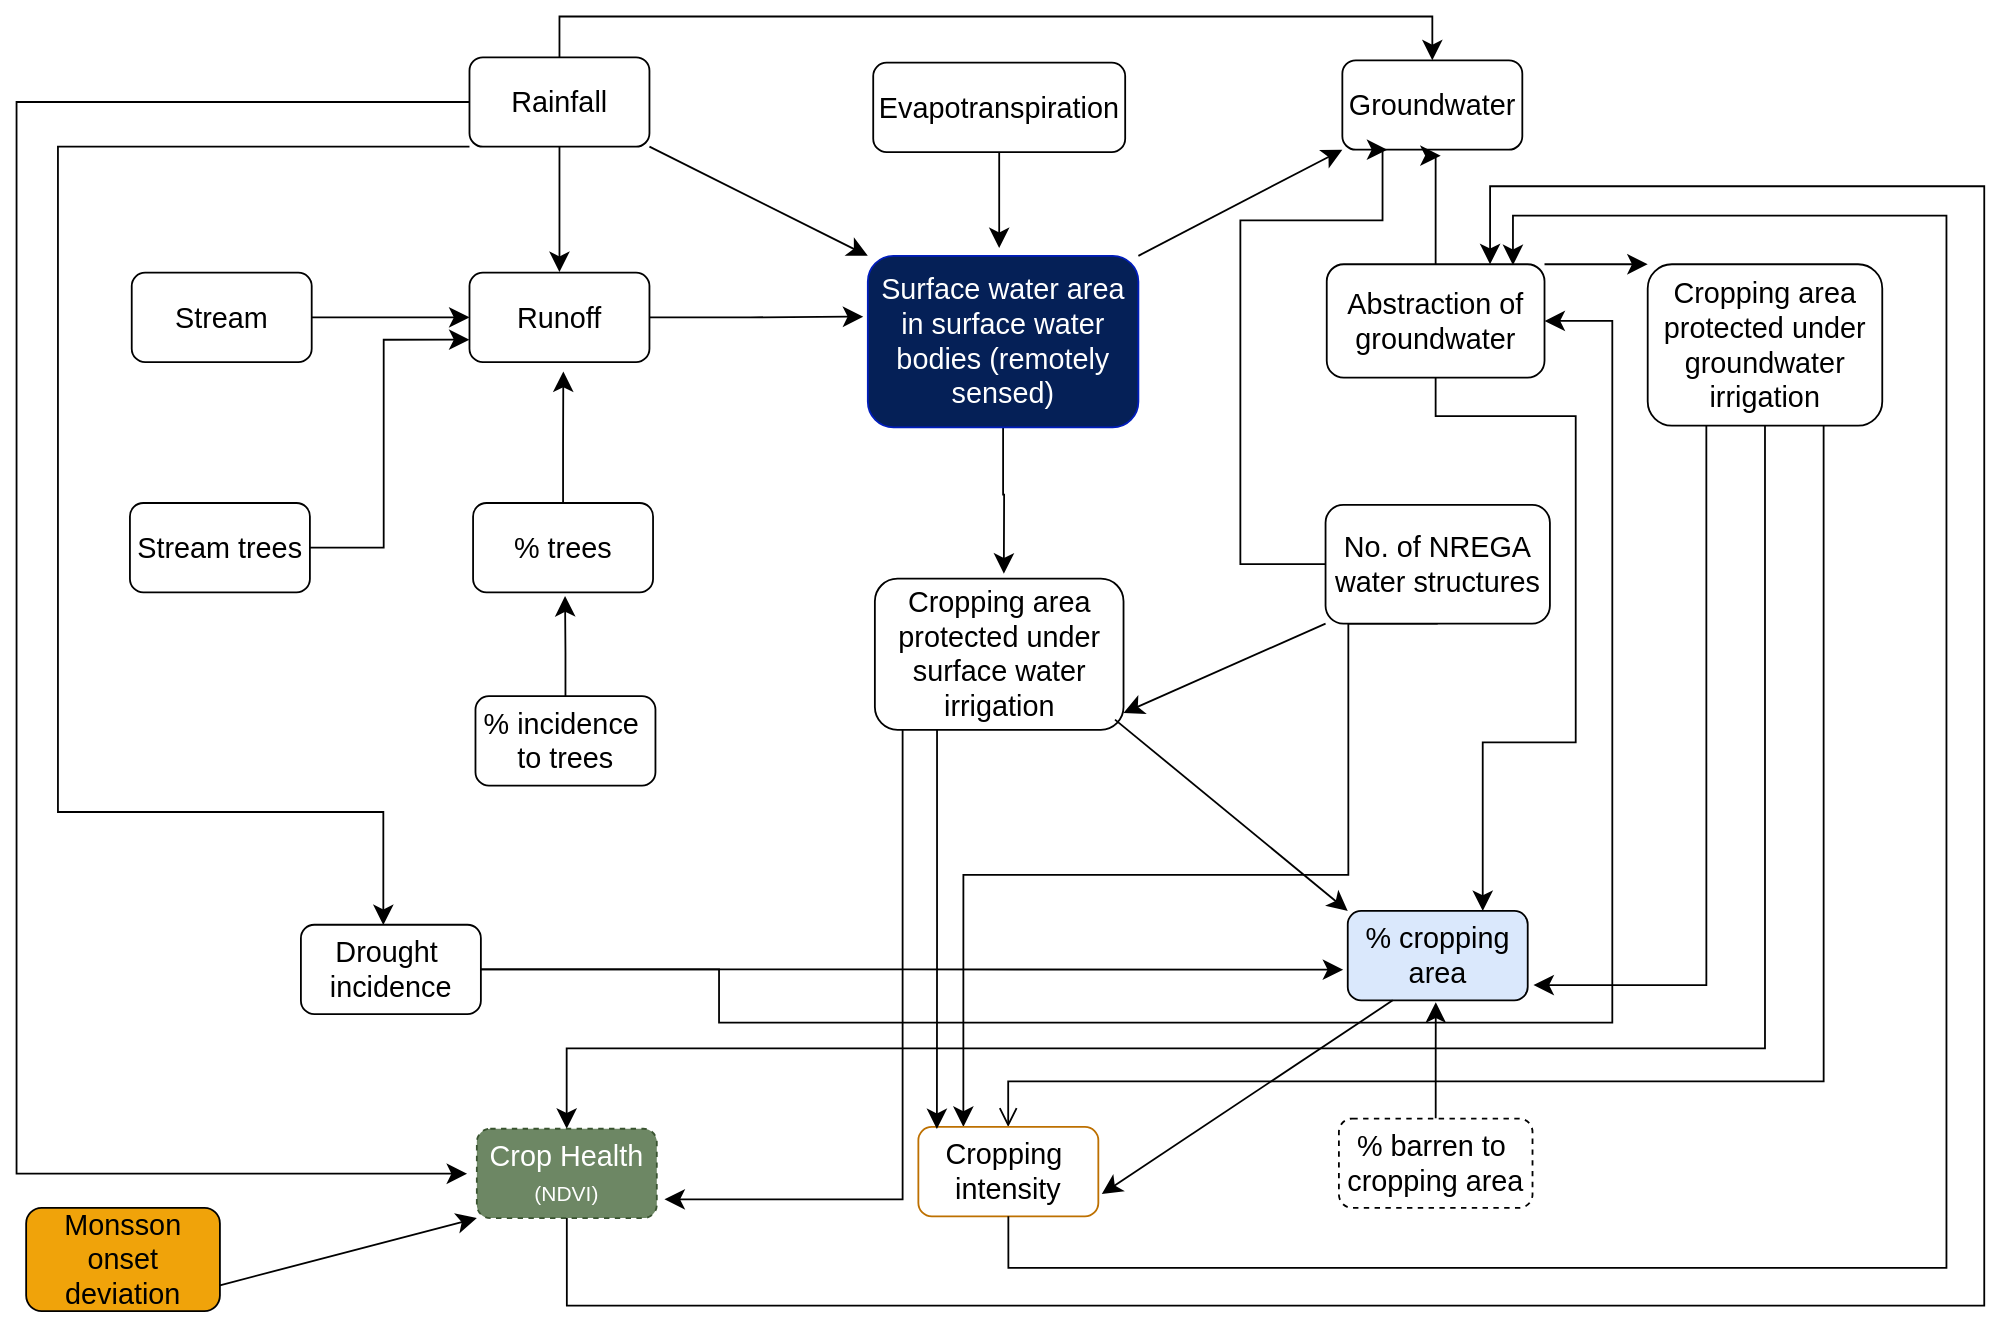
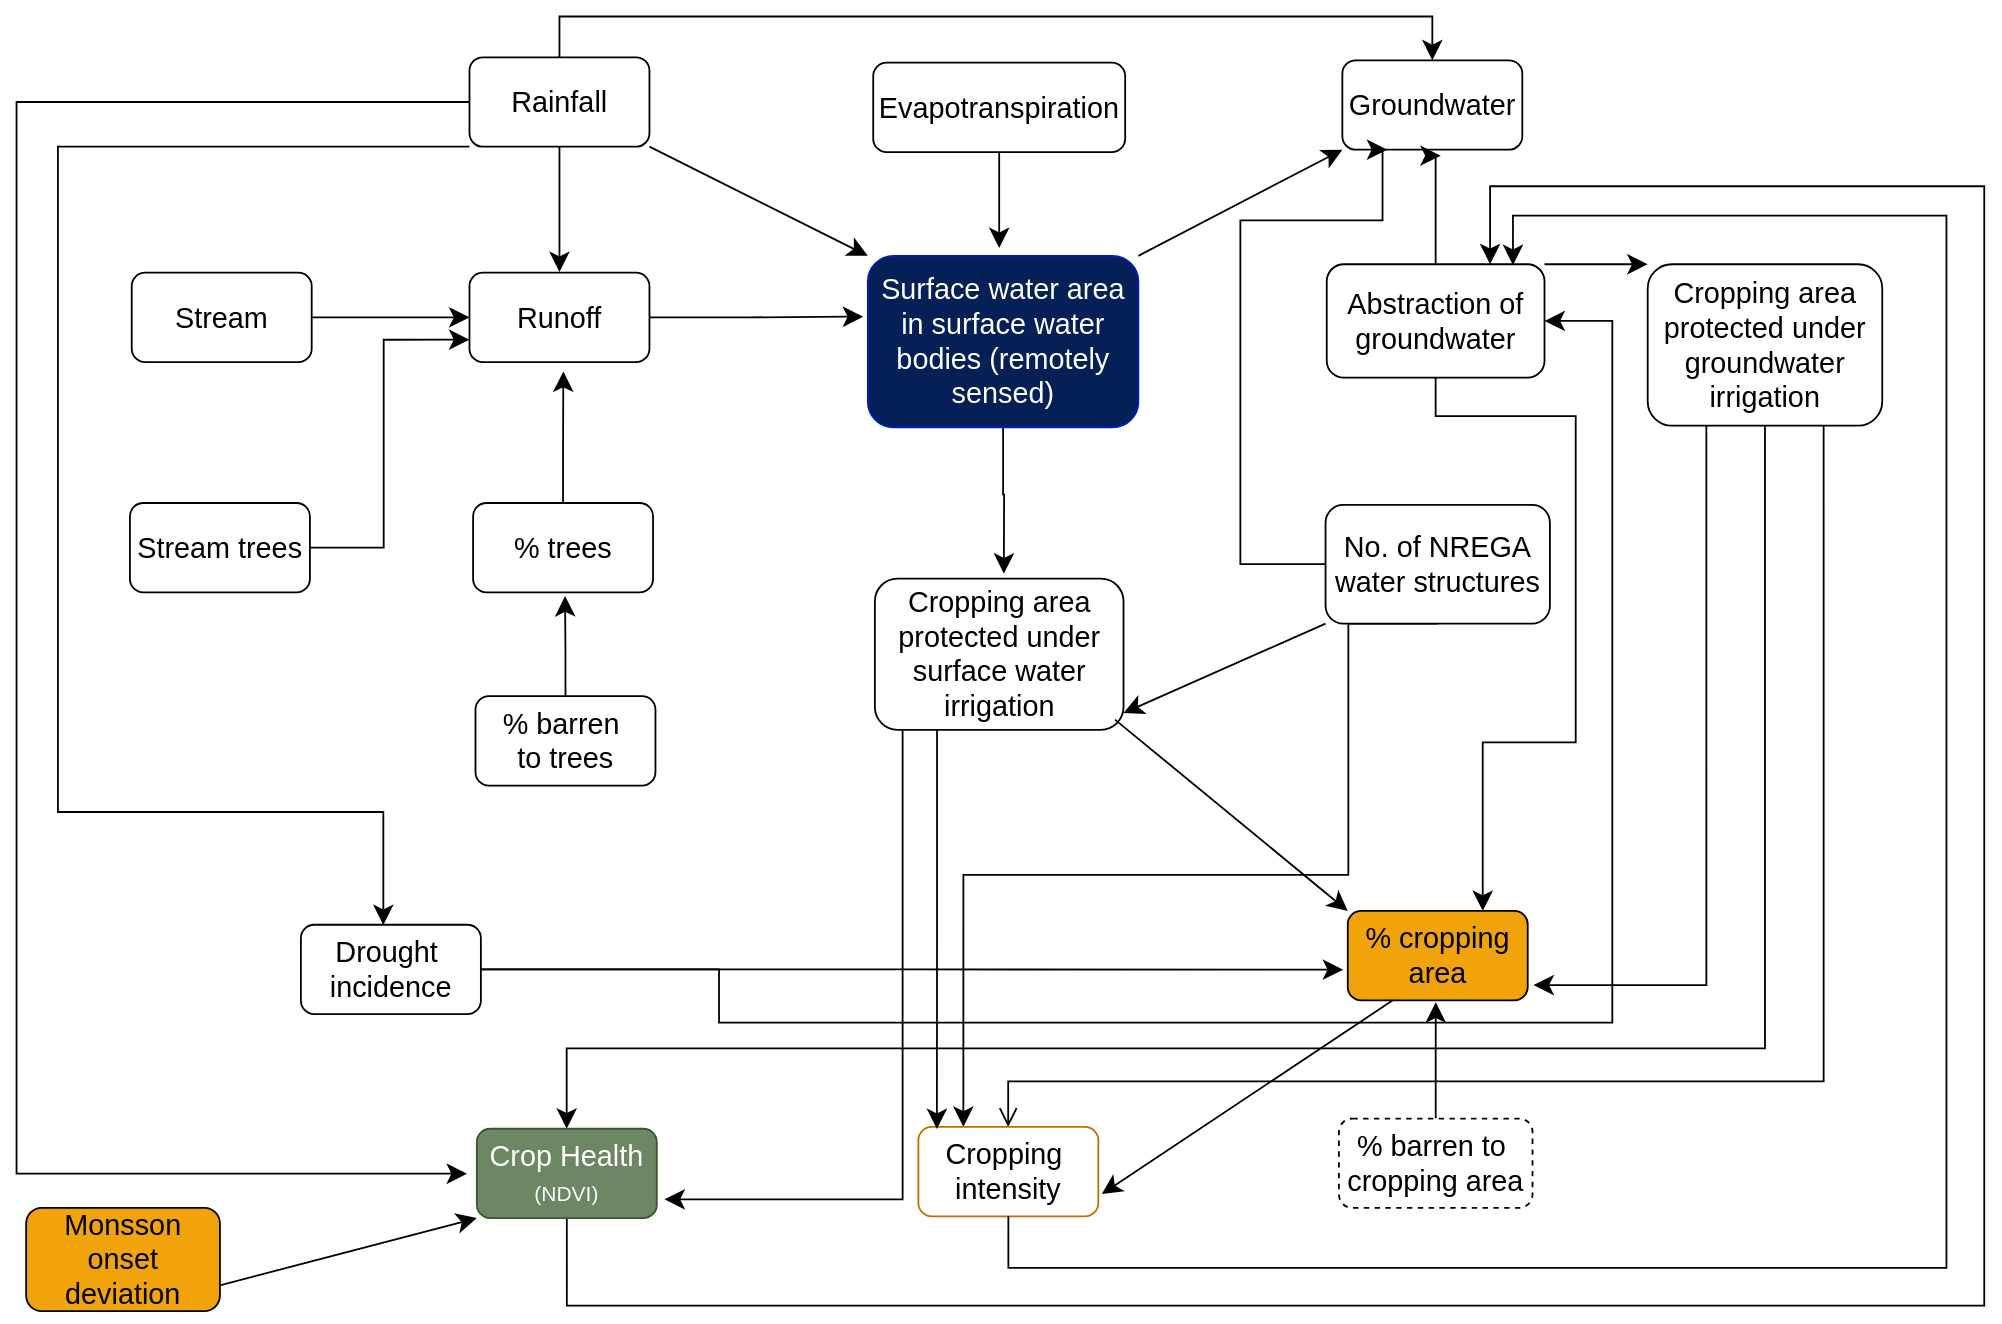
(566, 741) -> (566, 741)
(1438, 956) -> (1438, 956)
(567, 1174) -> (567, 1174)
